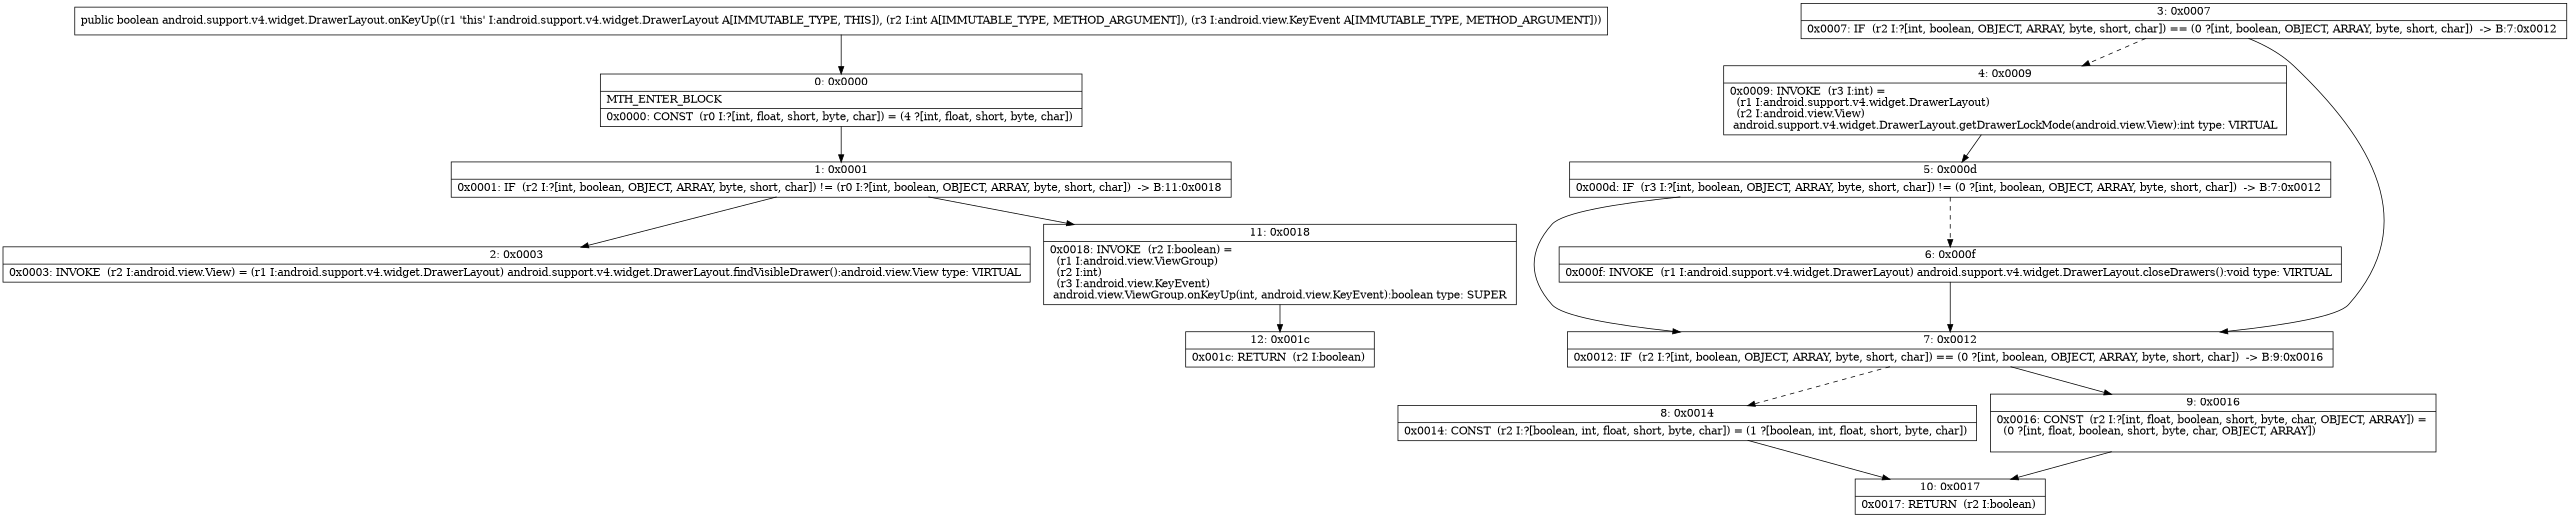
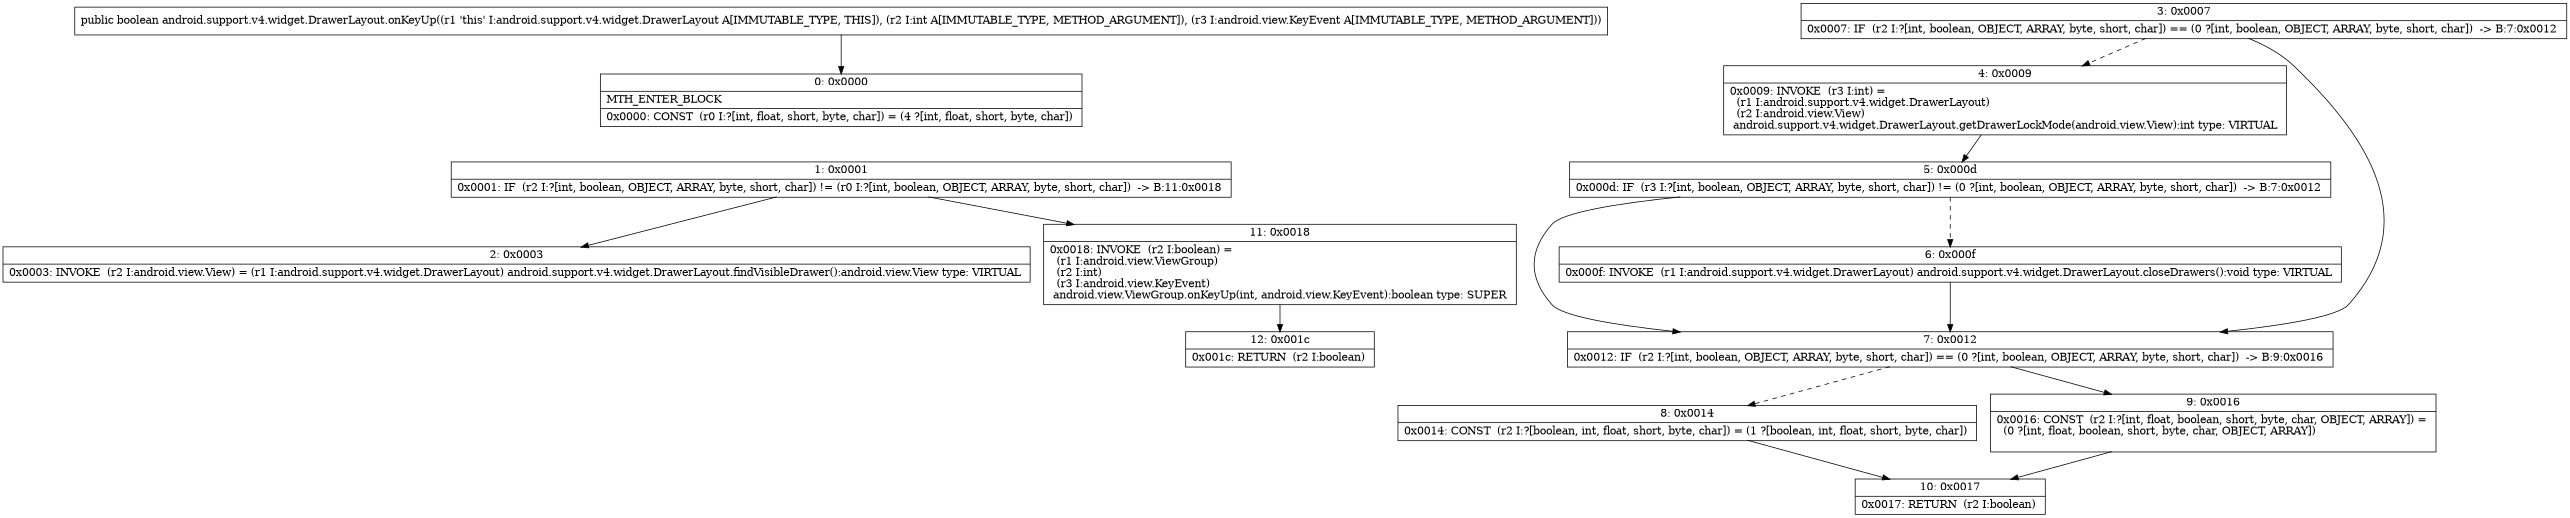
(841, 141) -> none
